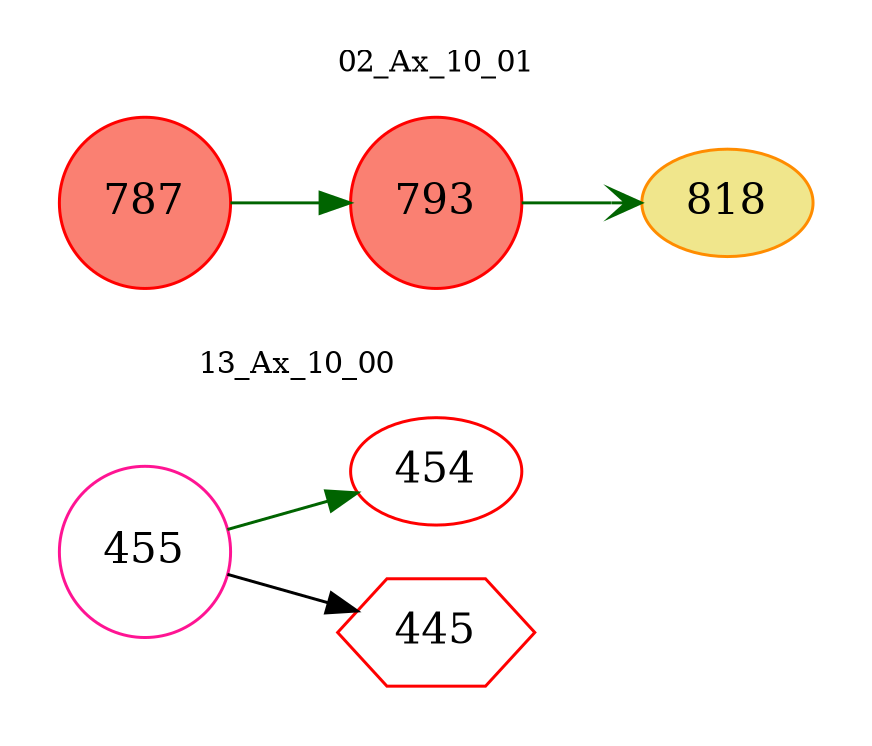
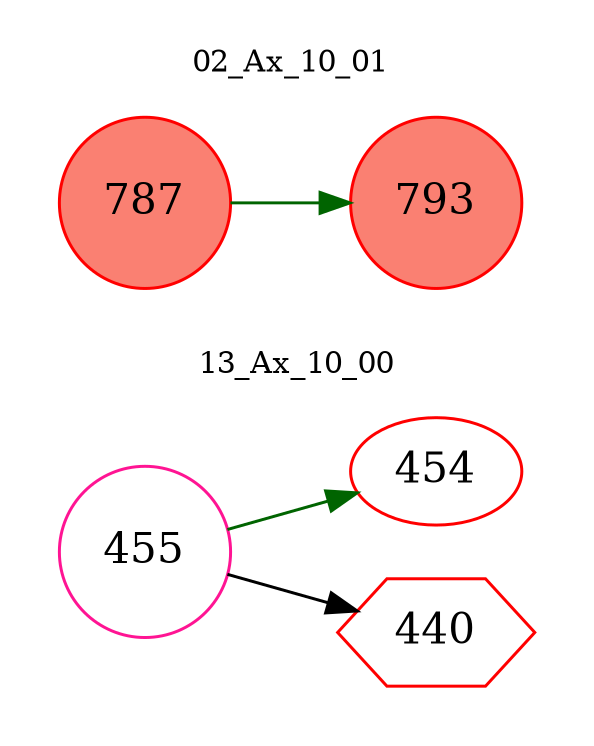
(727, 203) -> none
(436, 632) -> (436, 632)
